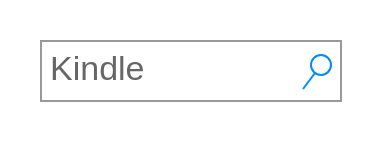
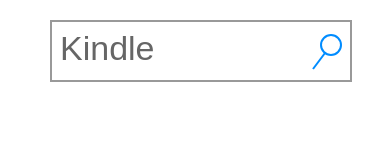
(191, 71) -> (201, 51)
